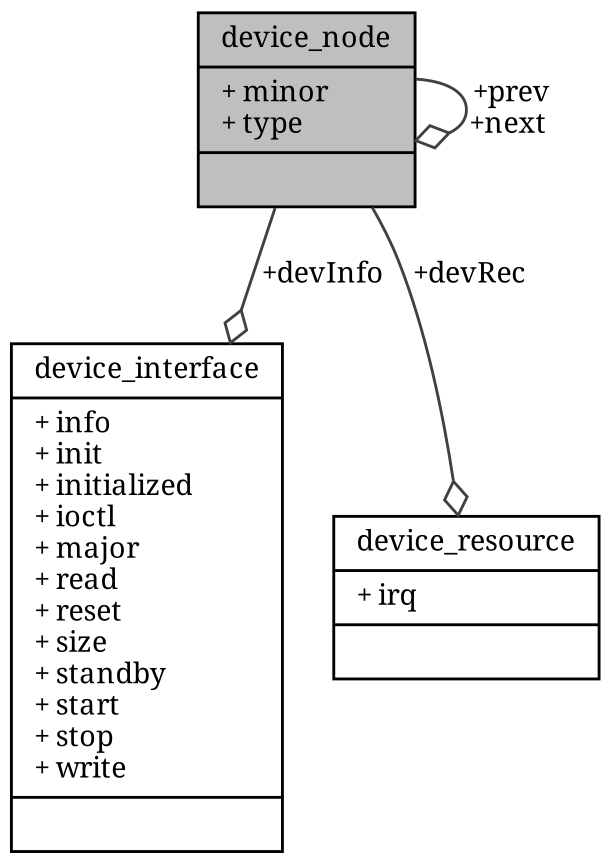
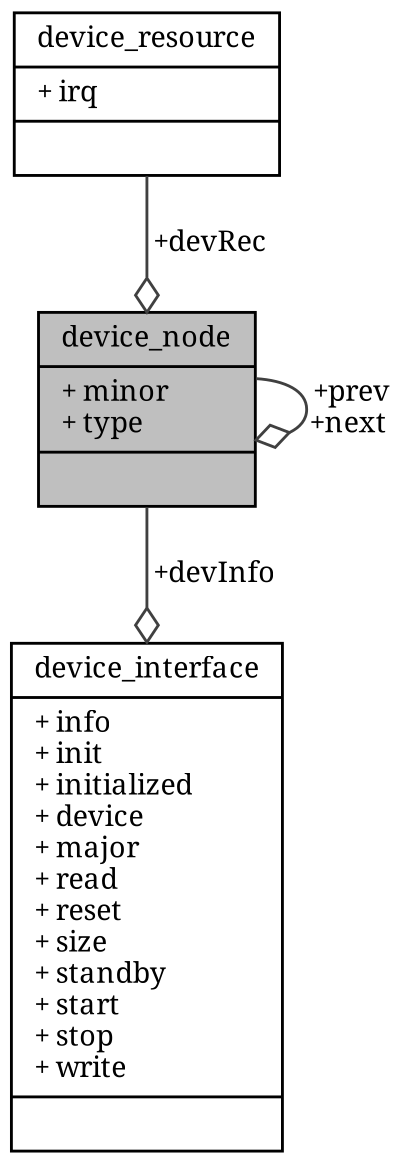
(424, 340) -> (147, 227)
(76, 518) -> (90, 817)
